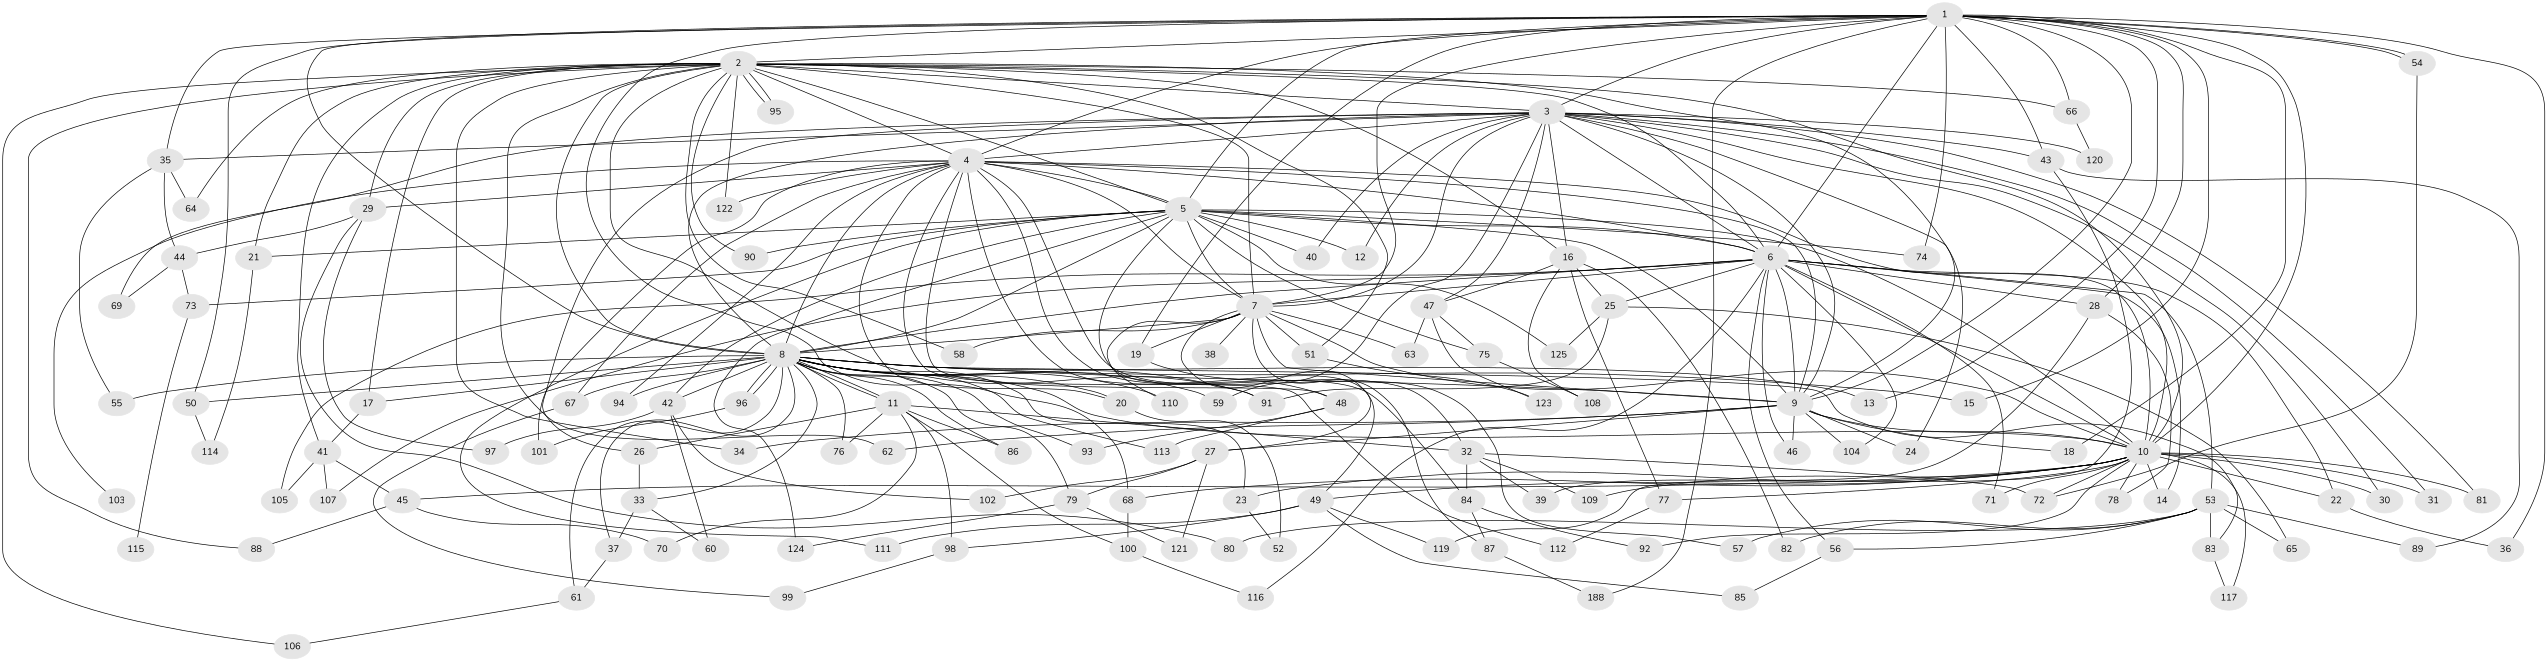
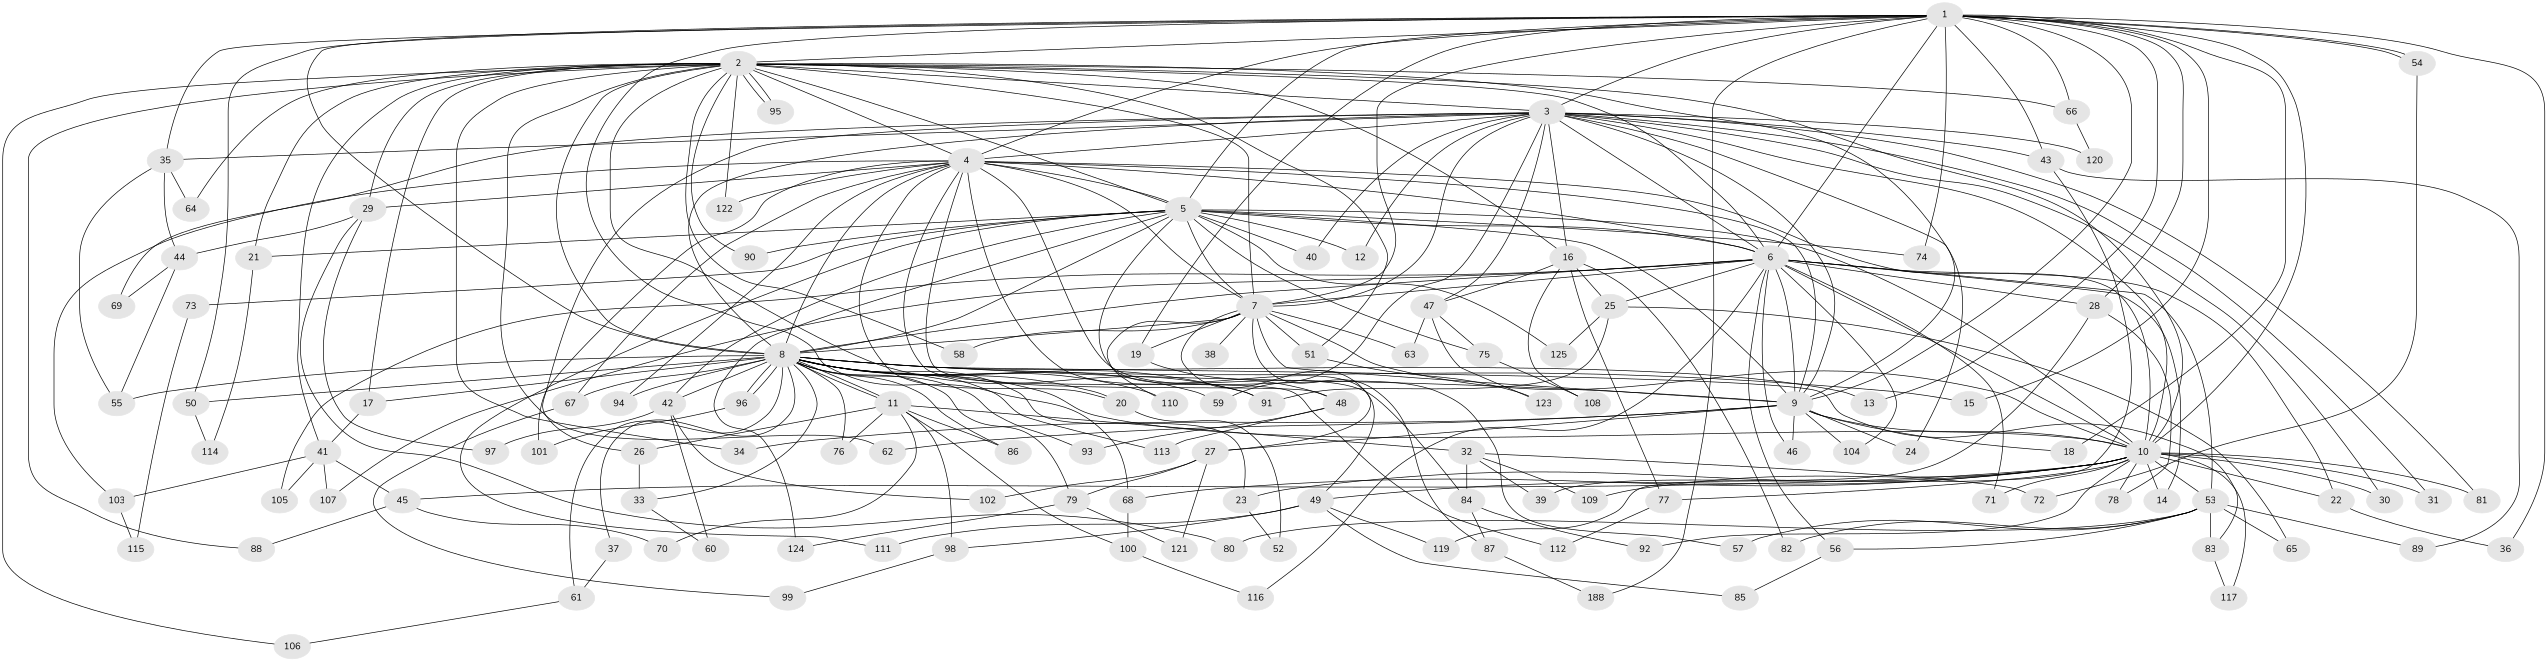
(185, 282) -> (148, 331)
(1080, 360) -> none
none -> (220, 477)
(2091, 477) -> (2179, 478)
none -> (125, 522)
(627, 524) -> none
